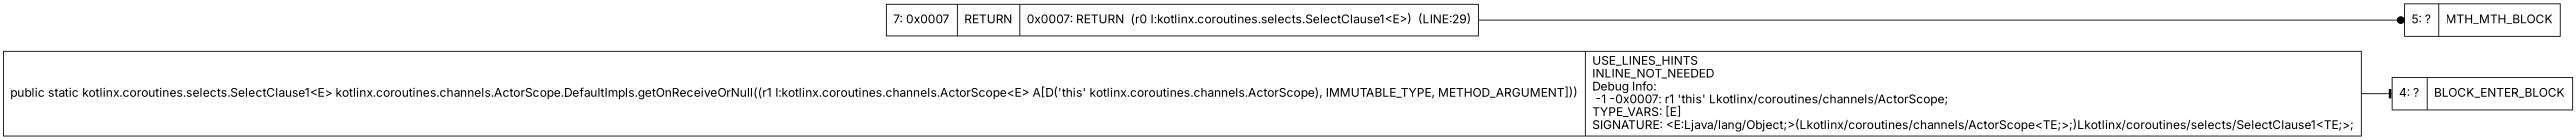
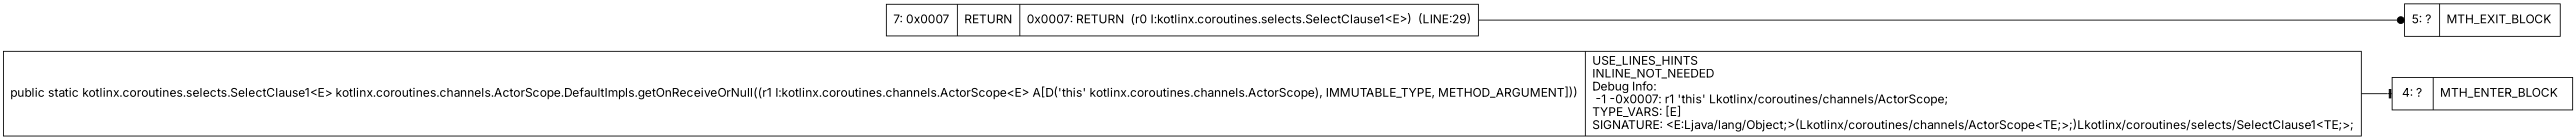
(2500, 20) -> (2500, 20)
(2500, 93) -> (2500, 93)
